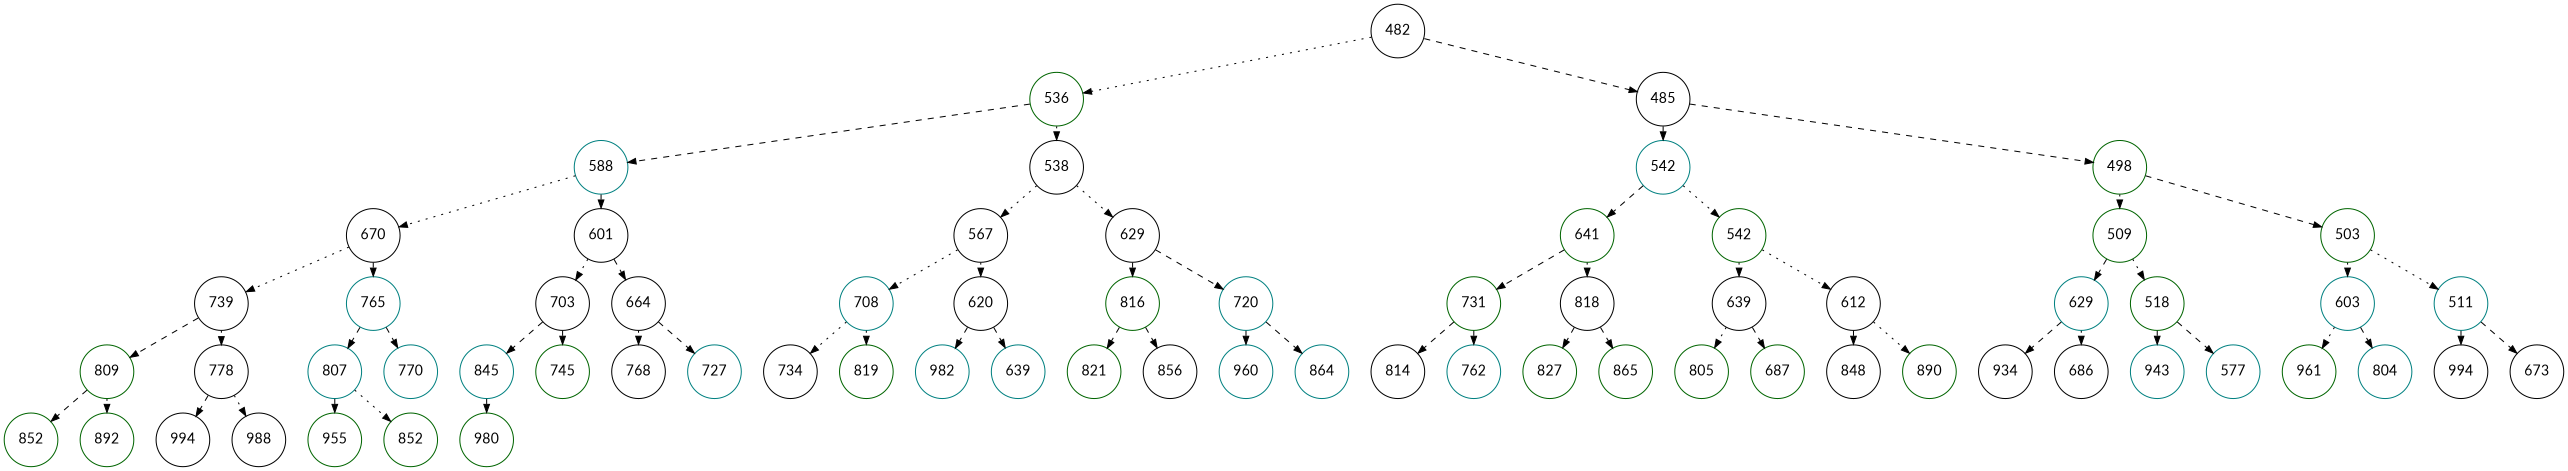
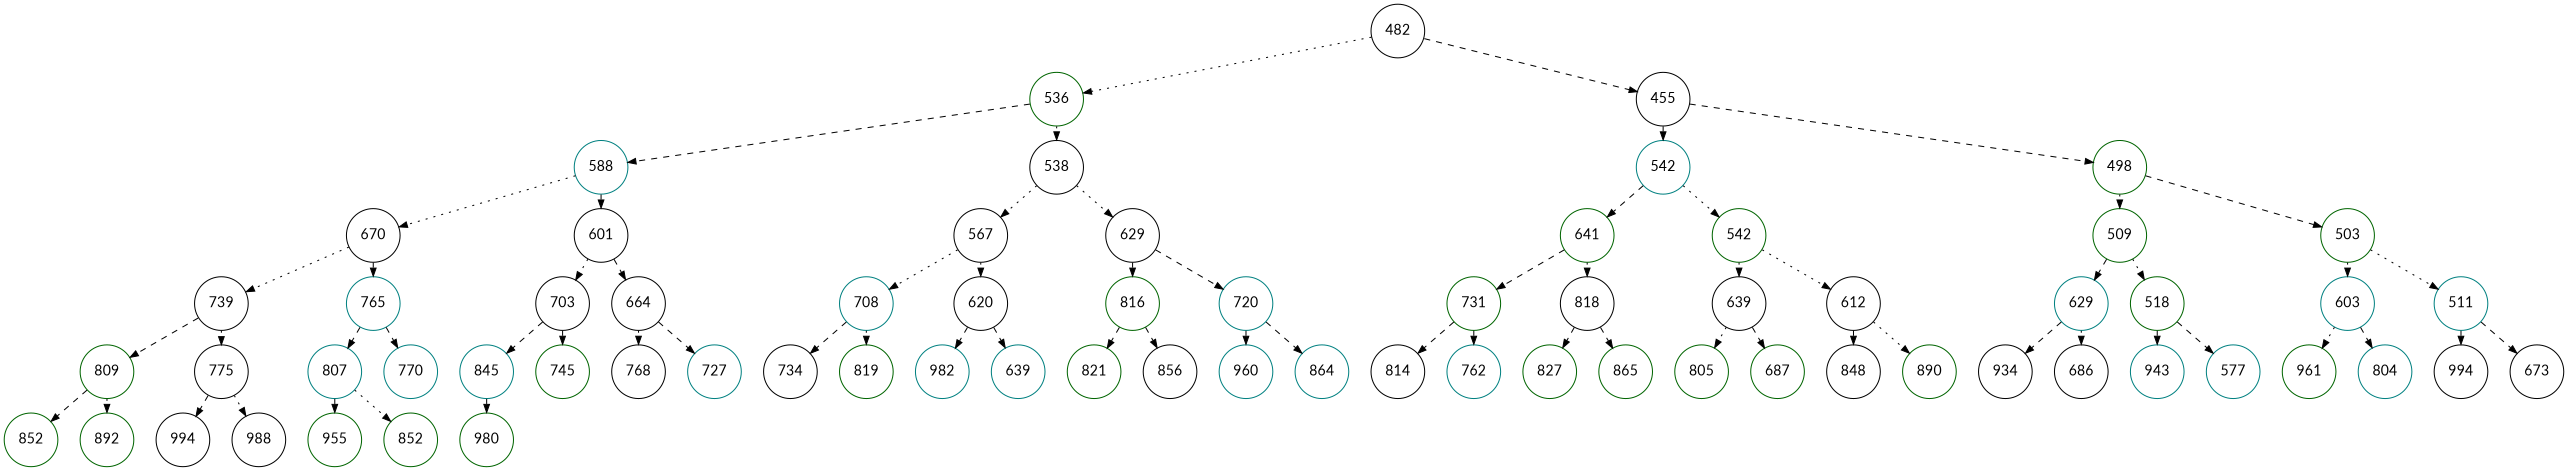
(1663, 99) -> (1663, 99)
(832, 335) -> (832, 335)
(221, 372) -> (221, 372)
